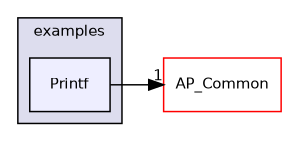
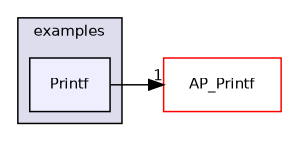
(222, 85) -> (222, 85)
